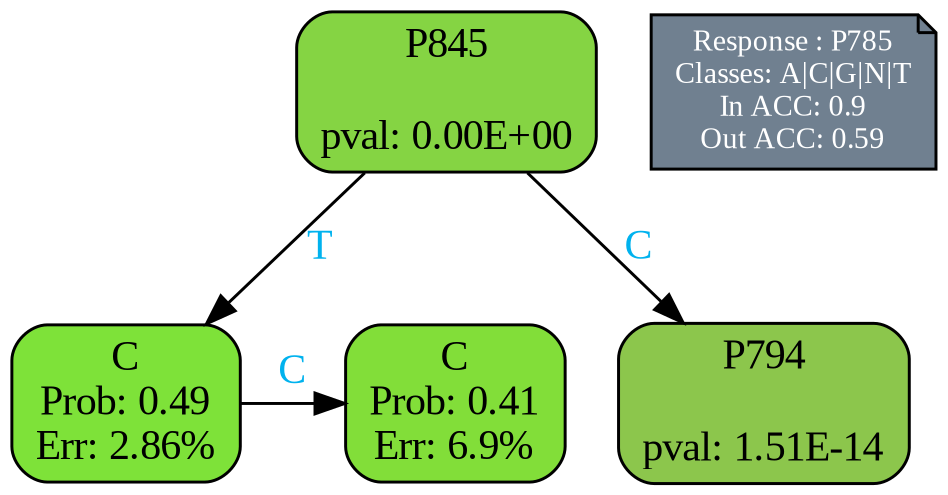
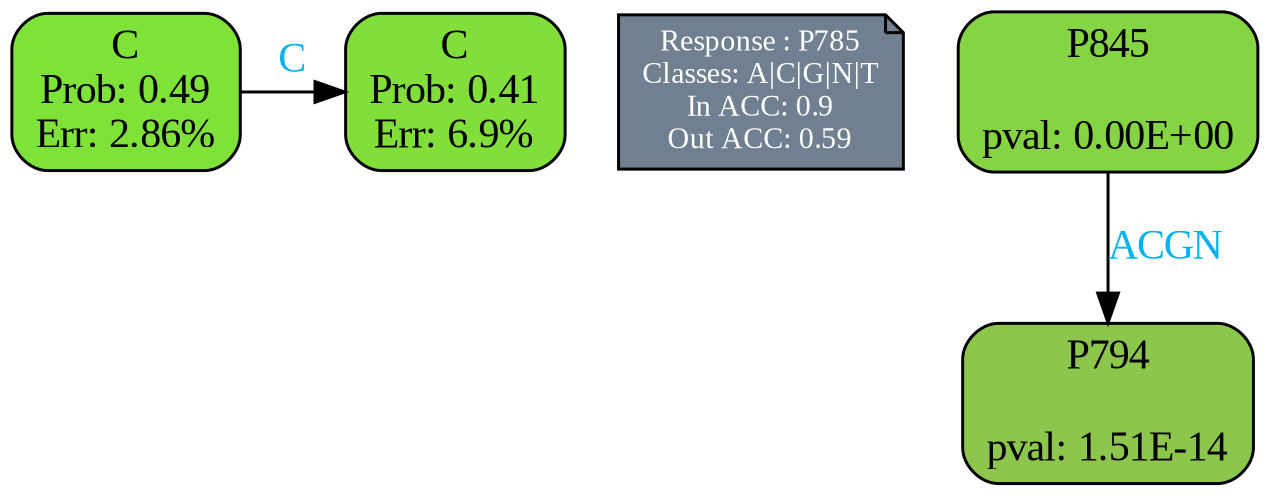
(297, 238) -> none
(639, 248) -> (1166, 248)
